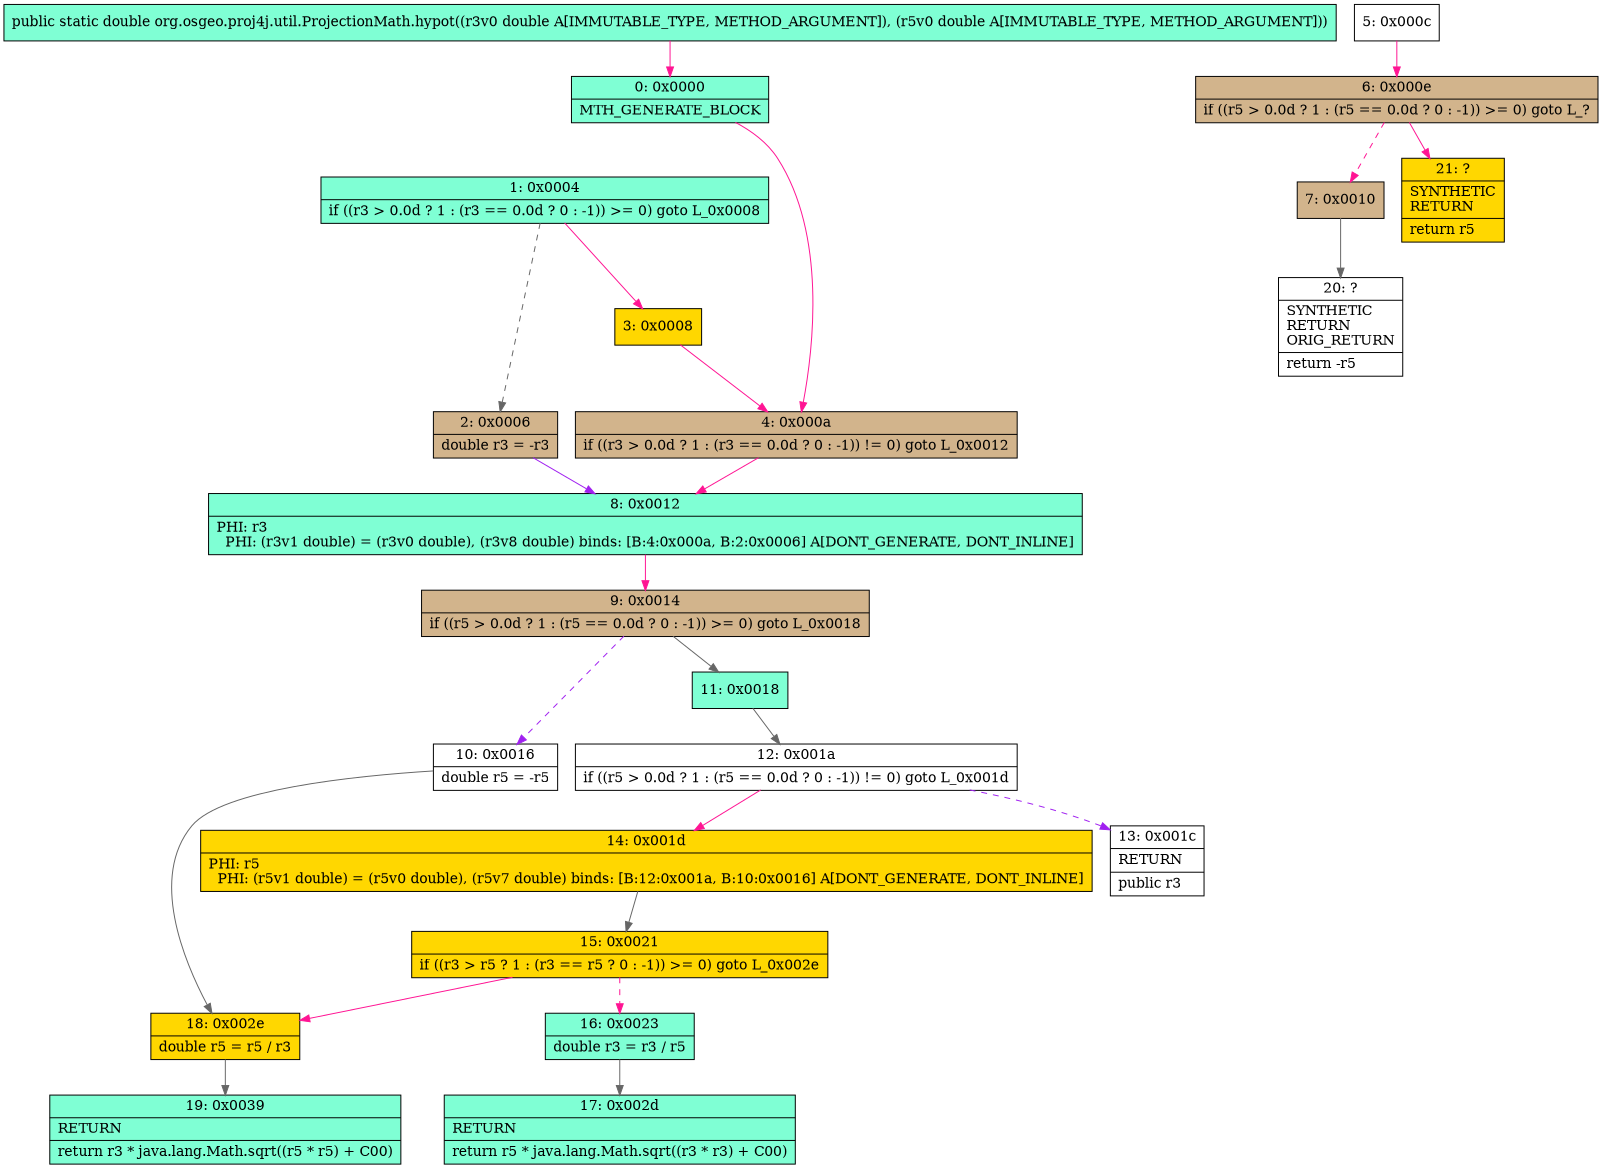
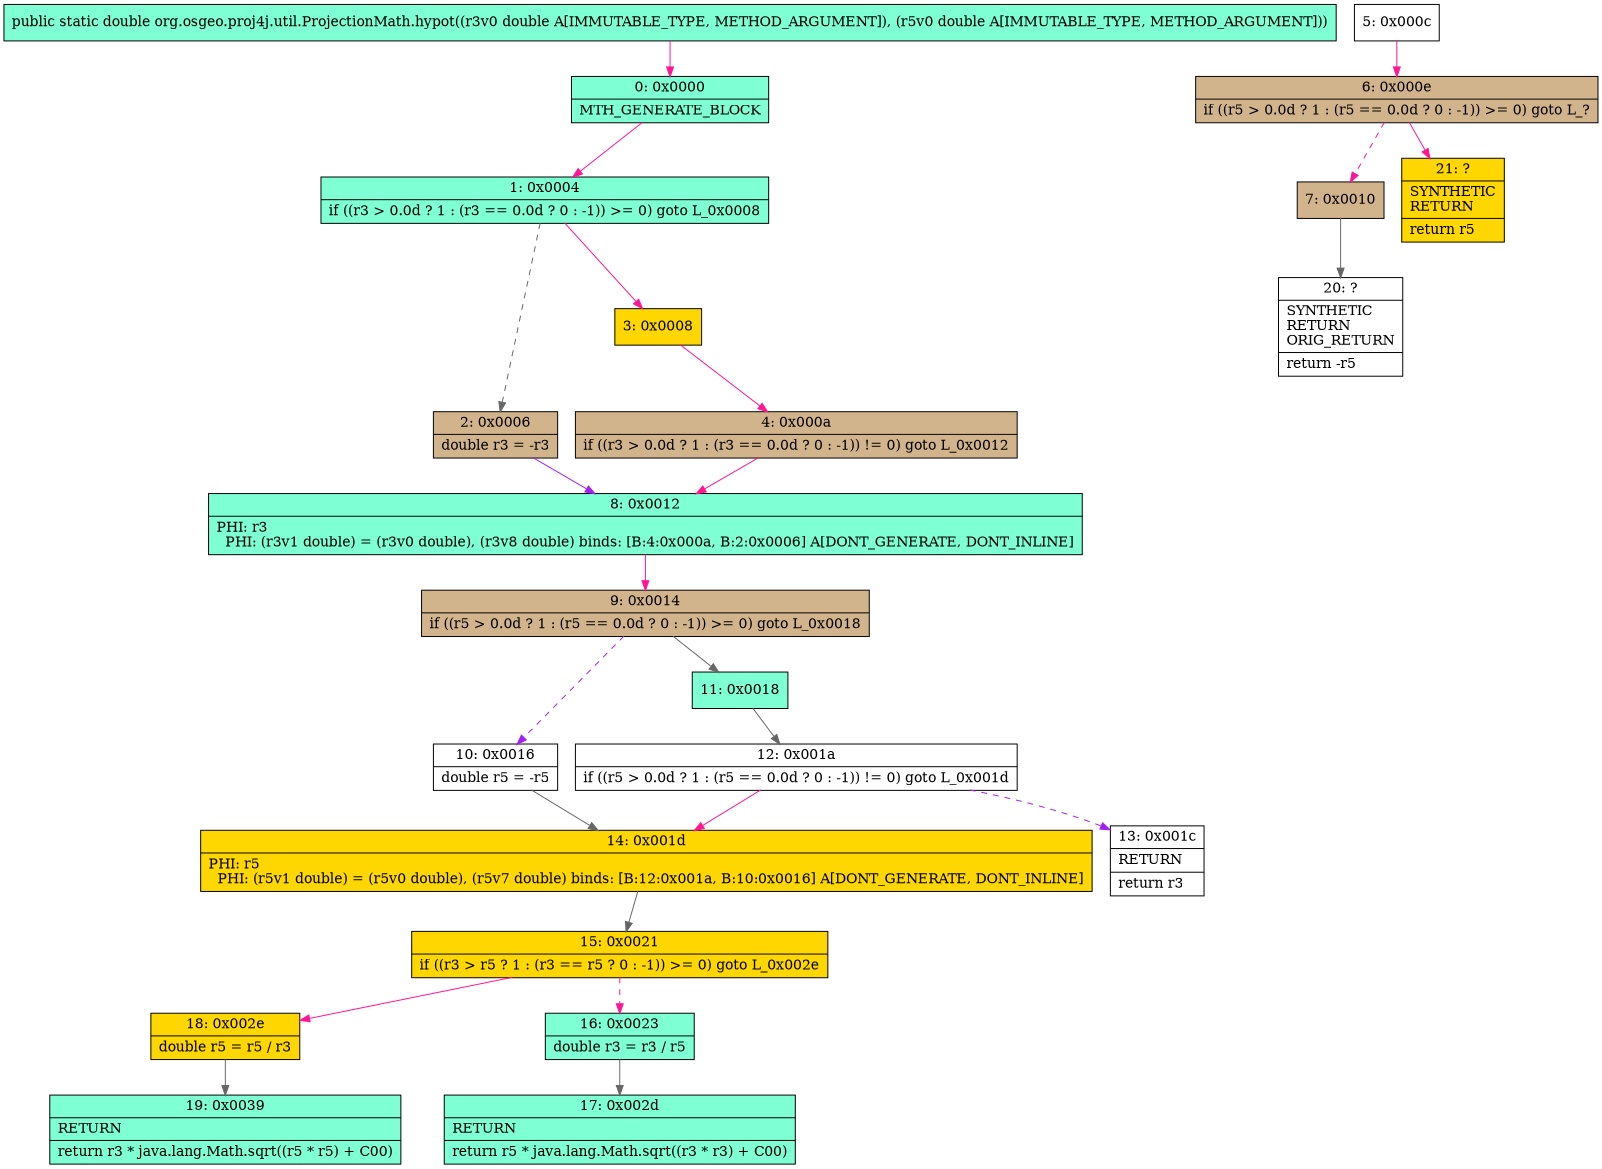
(809, 250) -> (611, 147)
(217, 809) -> (561, 808)
(1150, 884) -> (1151, 884)
